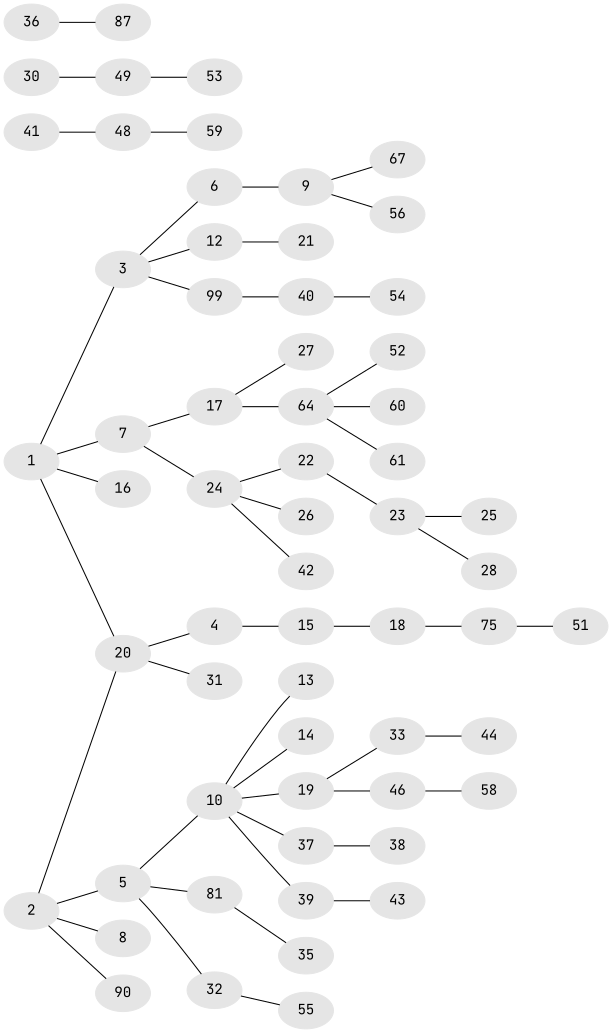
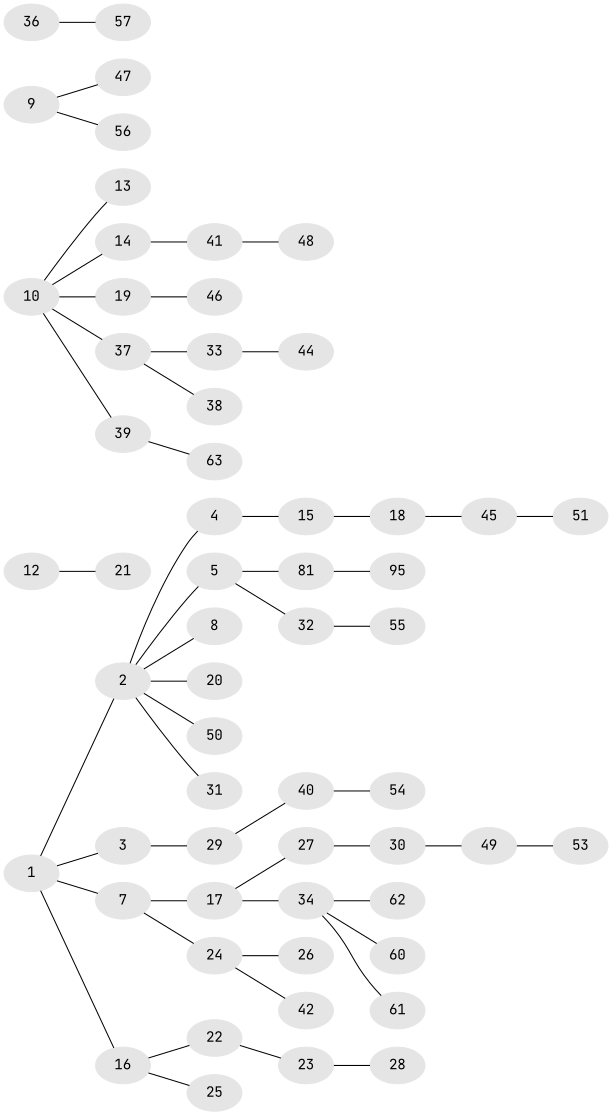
(123, 22) -> (123, 22)
(215, 132) -> none
(398, 160) -> (123, 77)
(215, 187) -> none
none -> (169, 242)
(169, 256) -> none
(215, 297) -> (215, 846)
(398, 352) -> (398, 901)
(306, 407) -> (306, 901)
(260, 475) -> (169, 1052)
(443, 516) -> (169, 1079)
(77, 558) -> (77, 777)
(489, 626) -> (489, 516)
(169, 640) -> (159, 594)
(169, 667) -> (166, 738)
(352, 764) -> (169, 352)
(489, 791) -> none
(169, 842) -> none
none -> (352, 846)
(398, 901) -> (215, 462)
(306, 956) -> (398, 571)
(123, 993) -> (215, 736)
